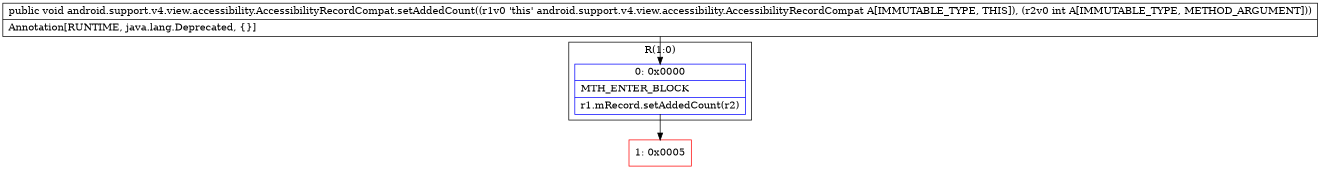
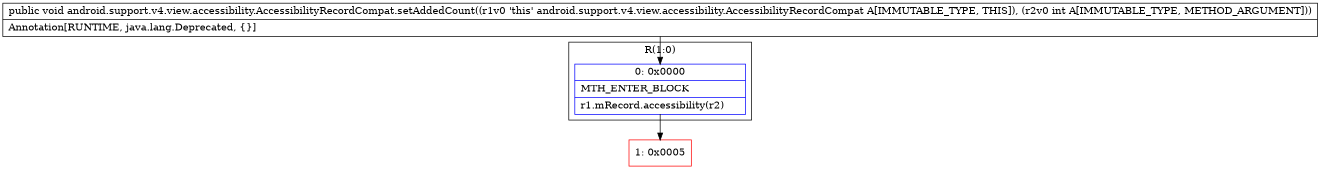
(660, 106) -> (652, 106)
